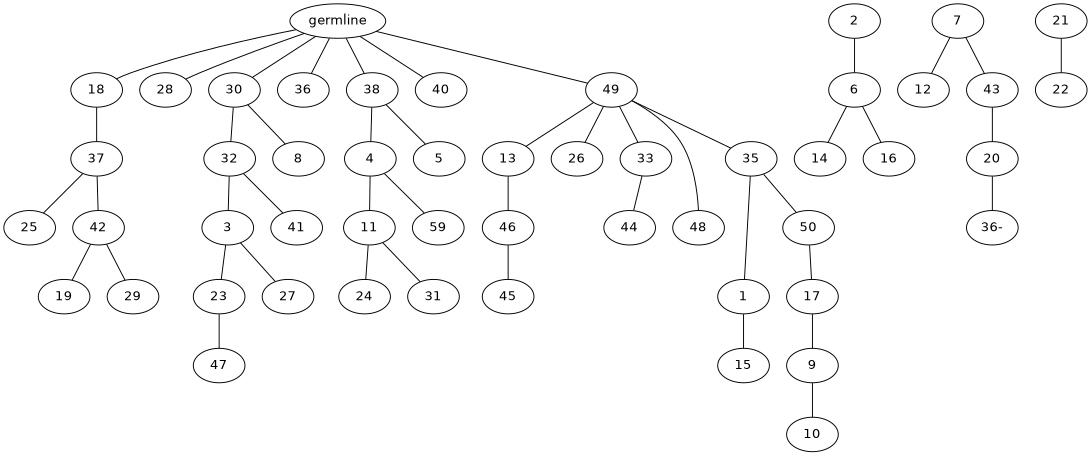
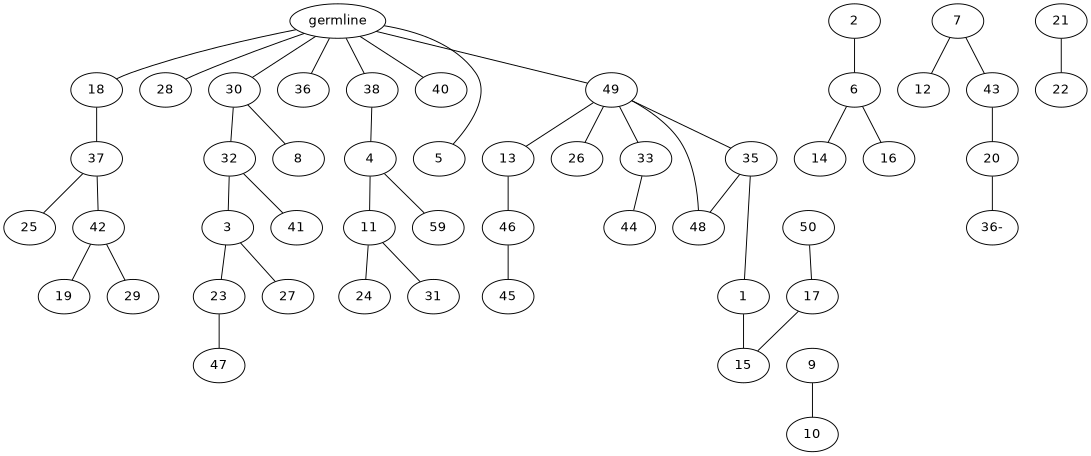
(406, 124) -> (468, 63)
(780, 193) -> (725, 193)
(812, 331) -> (778, 331)
